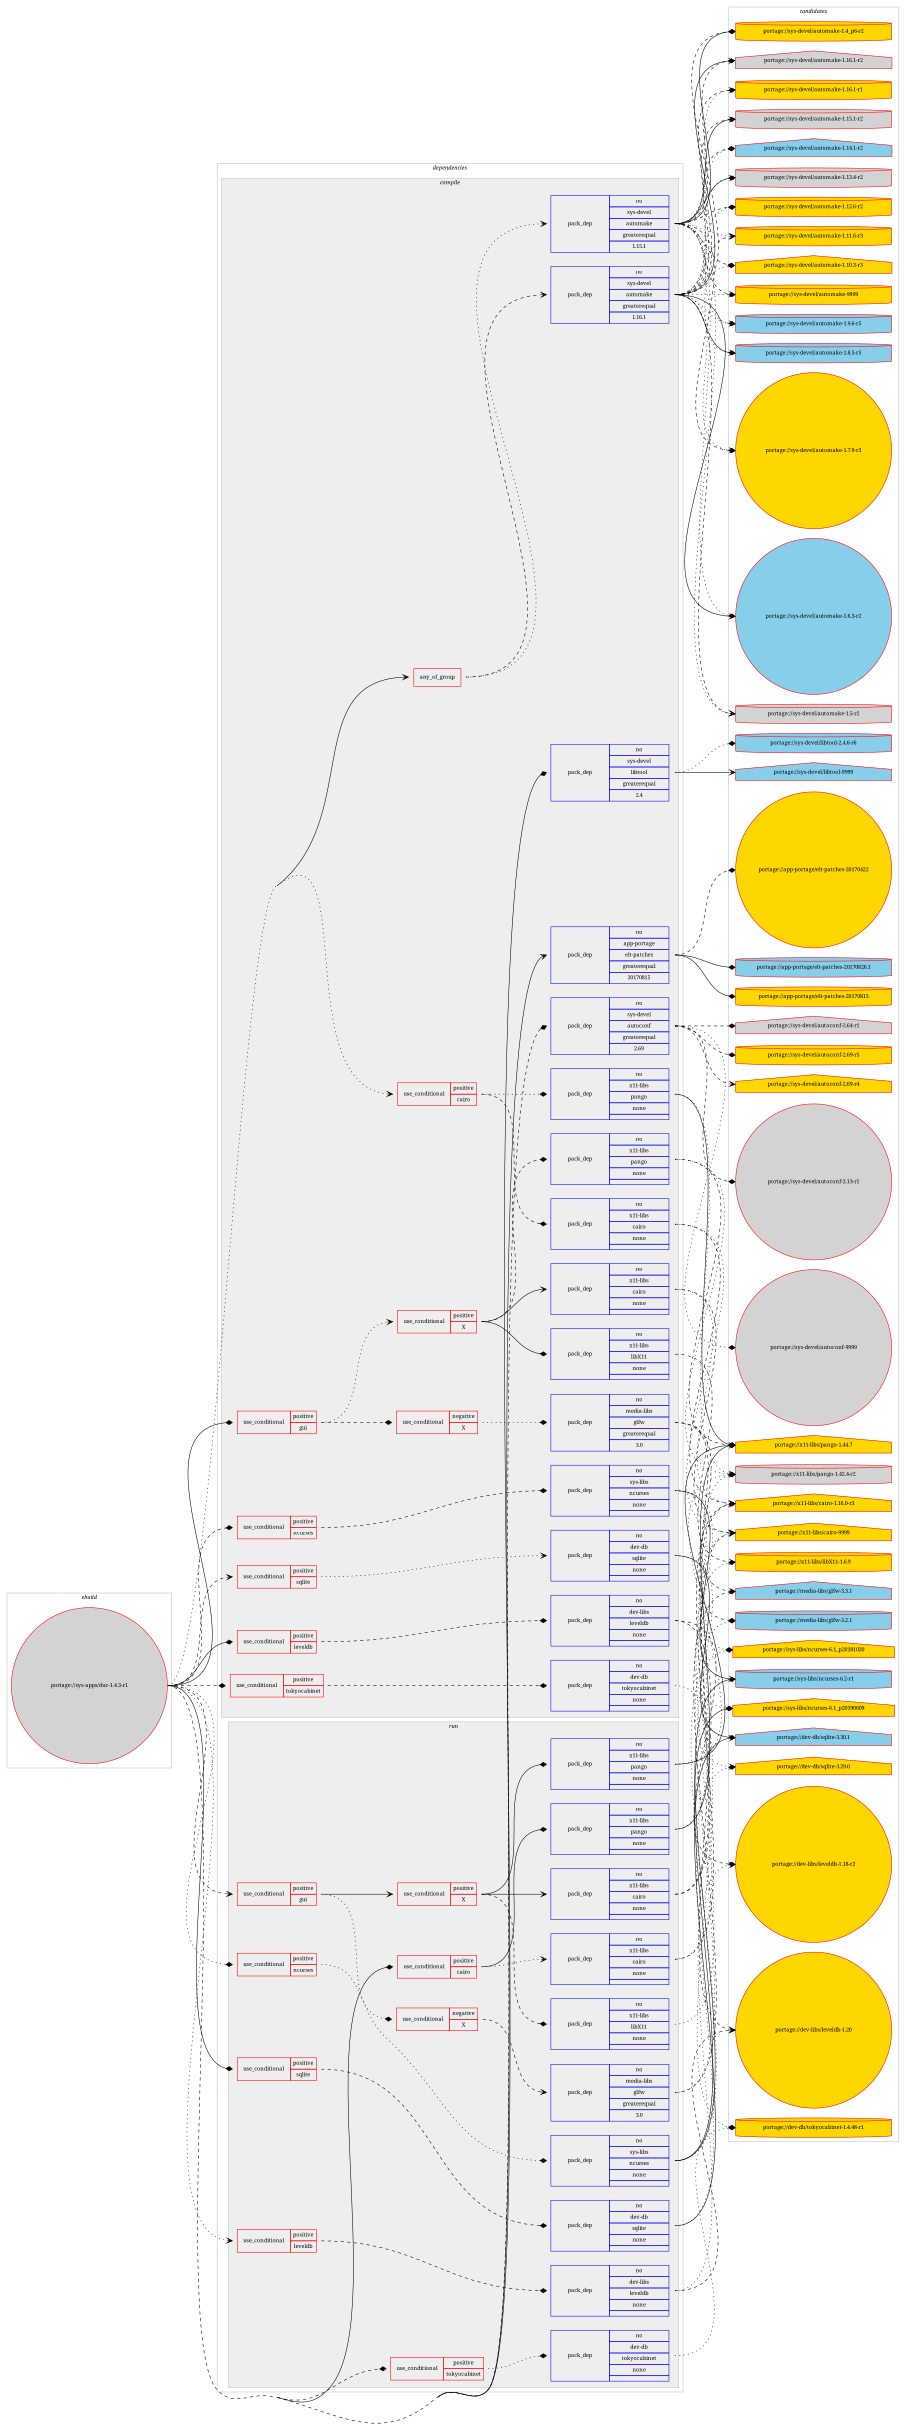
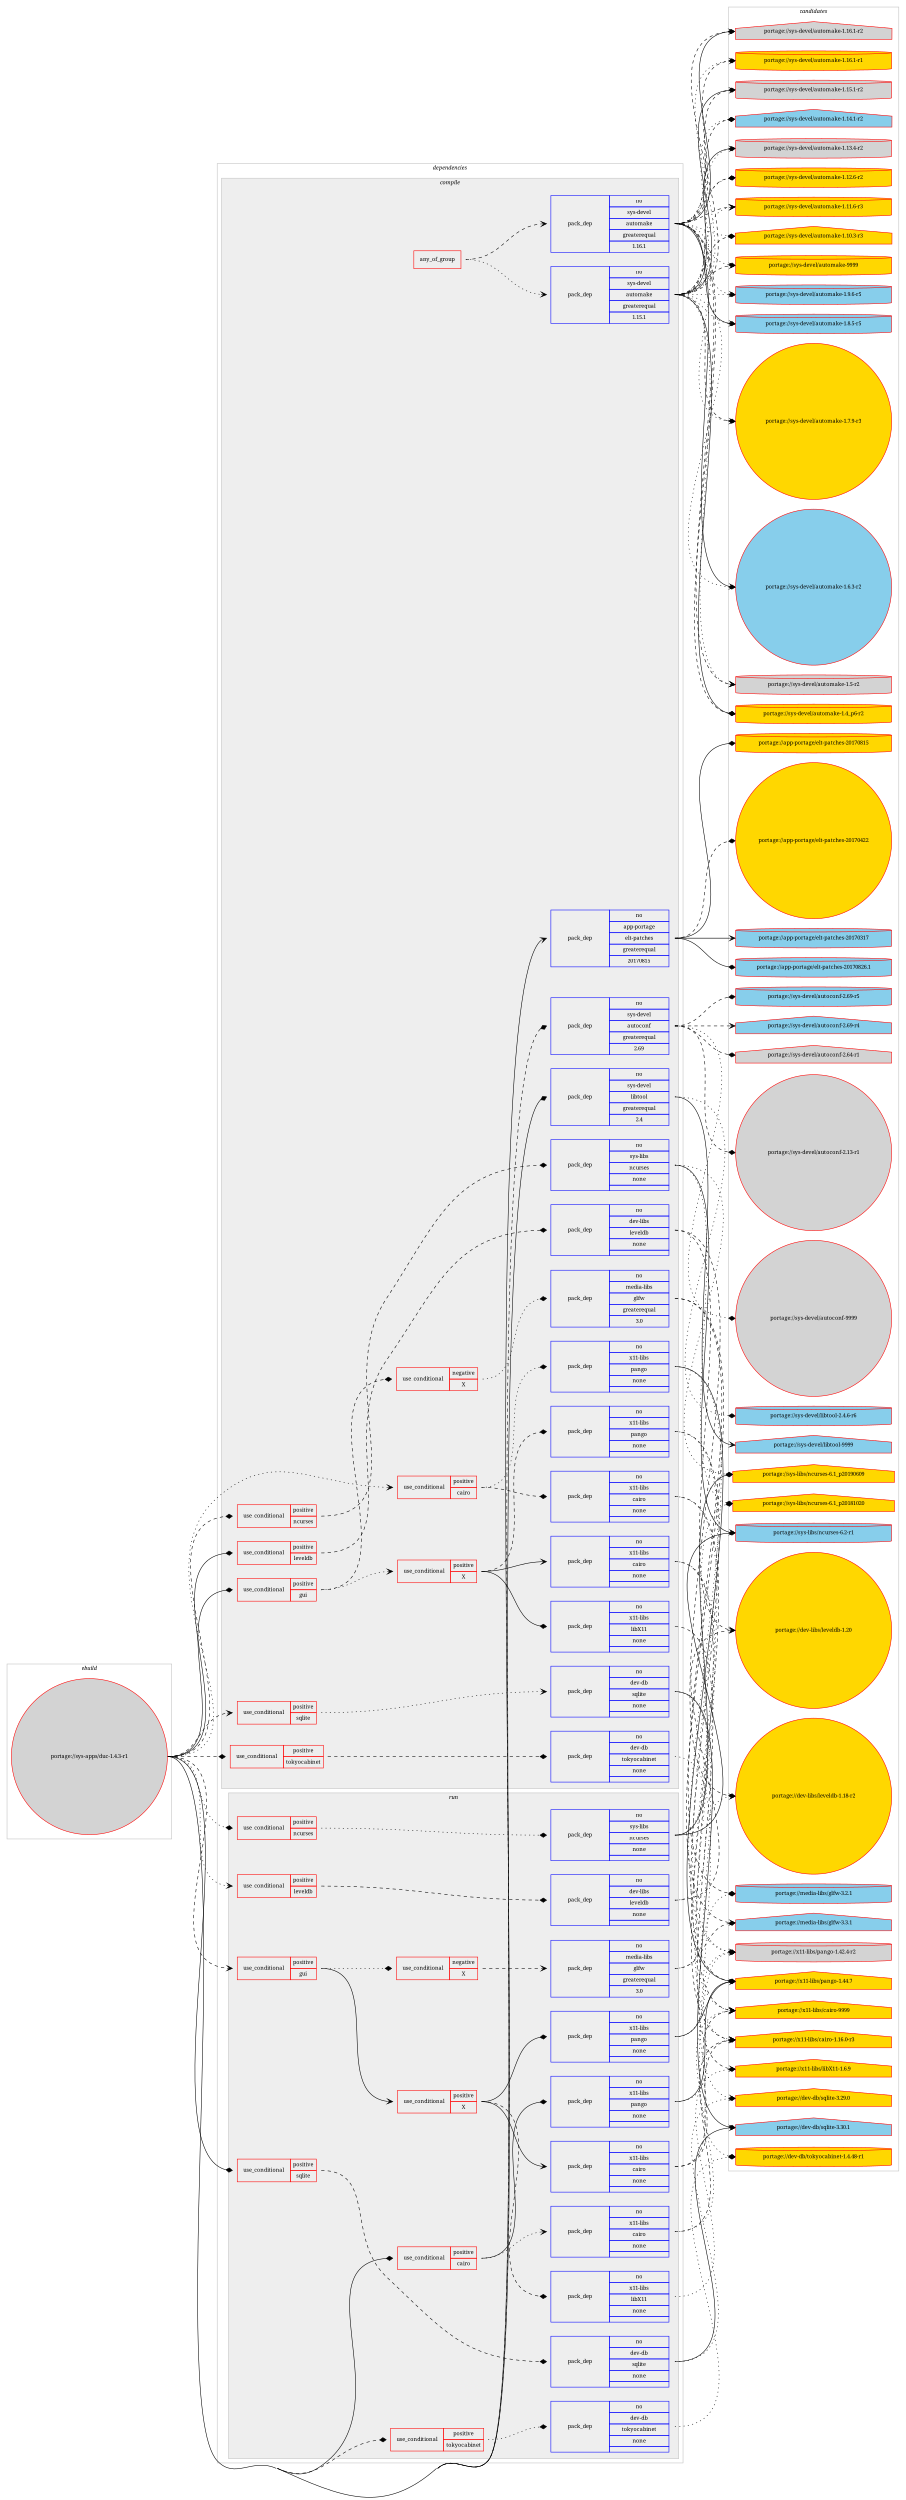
(331, 770) -> none
none -> (814, 938)
(814, 1055) -> (814, 997)
(814, 1084) -> (814, 1026)
(814, 1562) -> (814, 2069)
